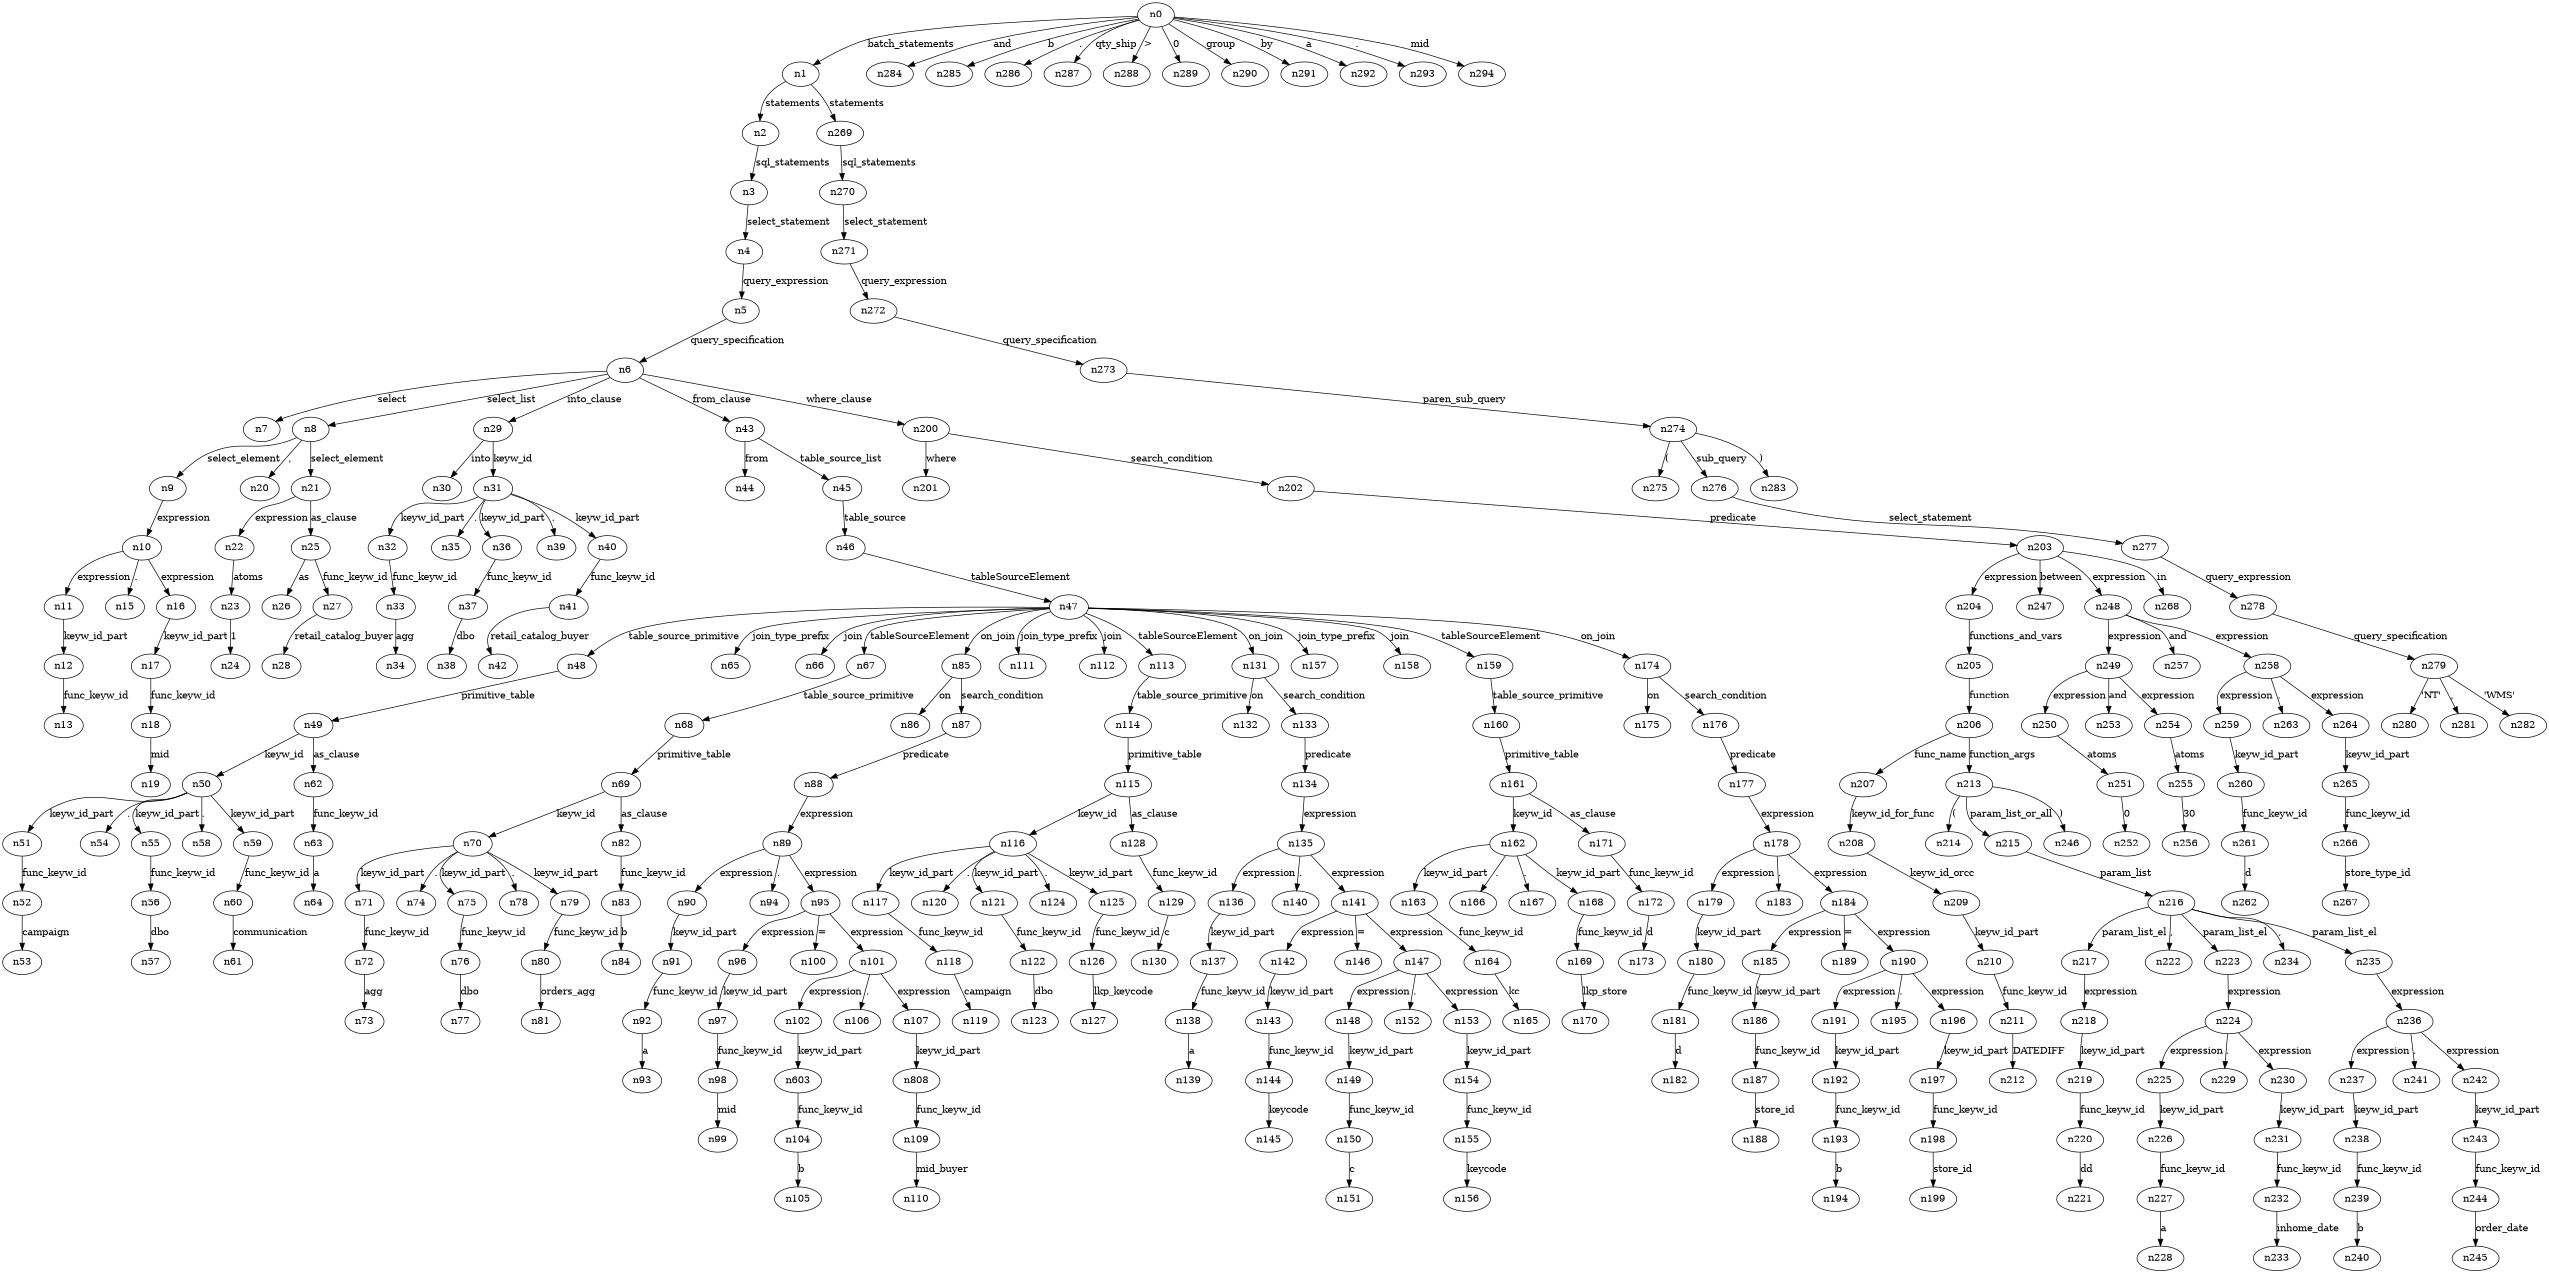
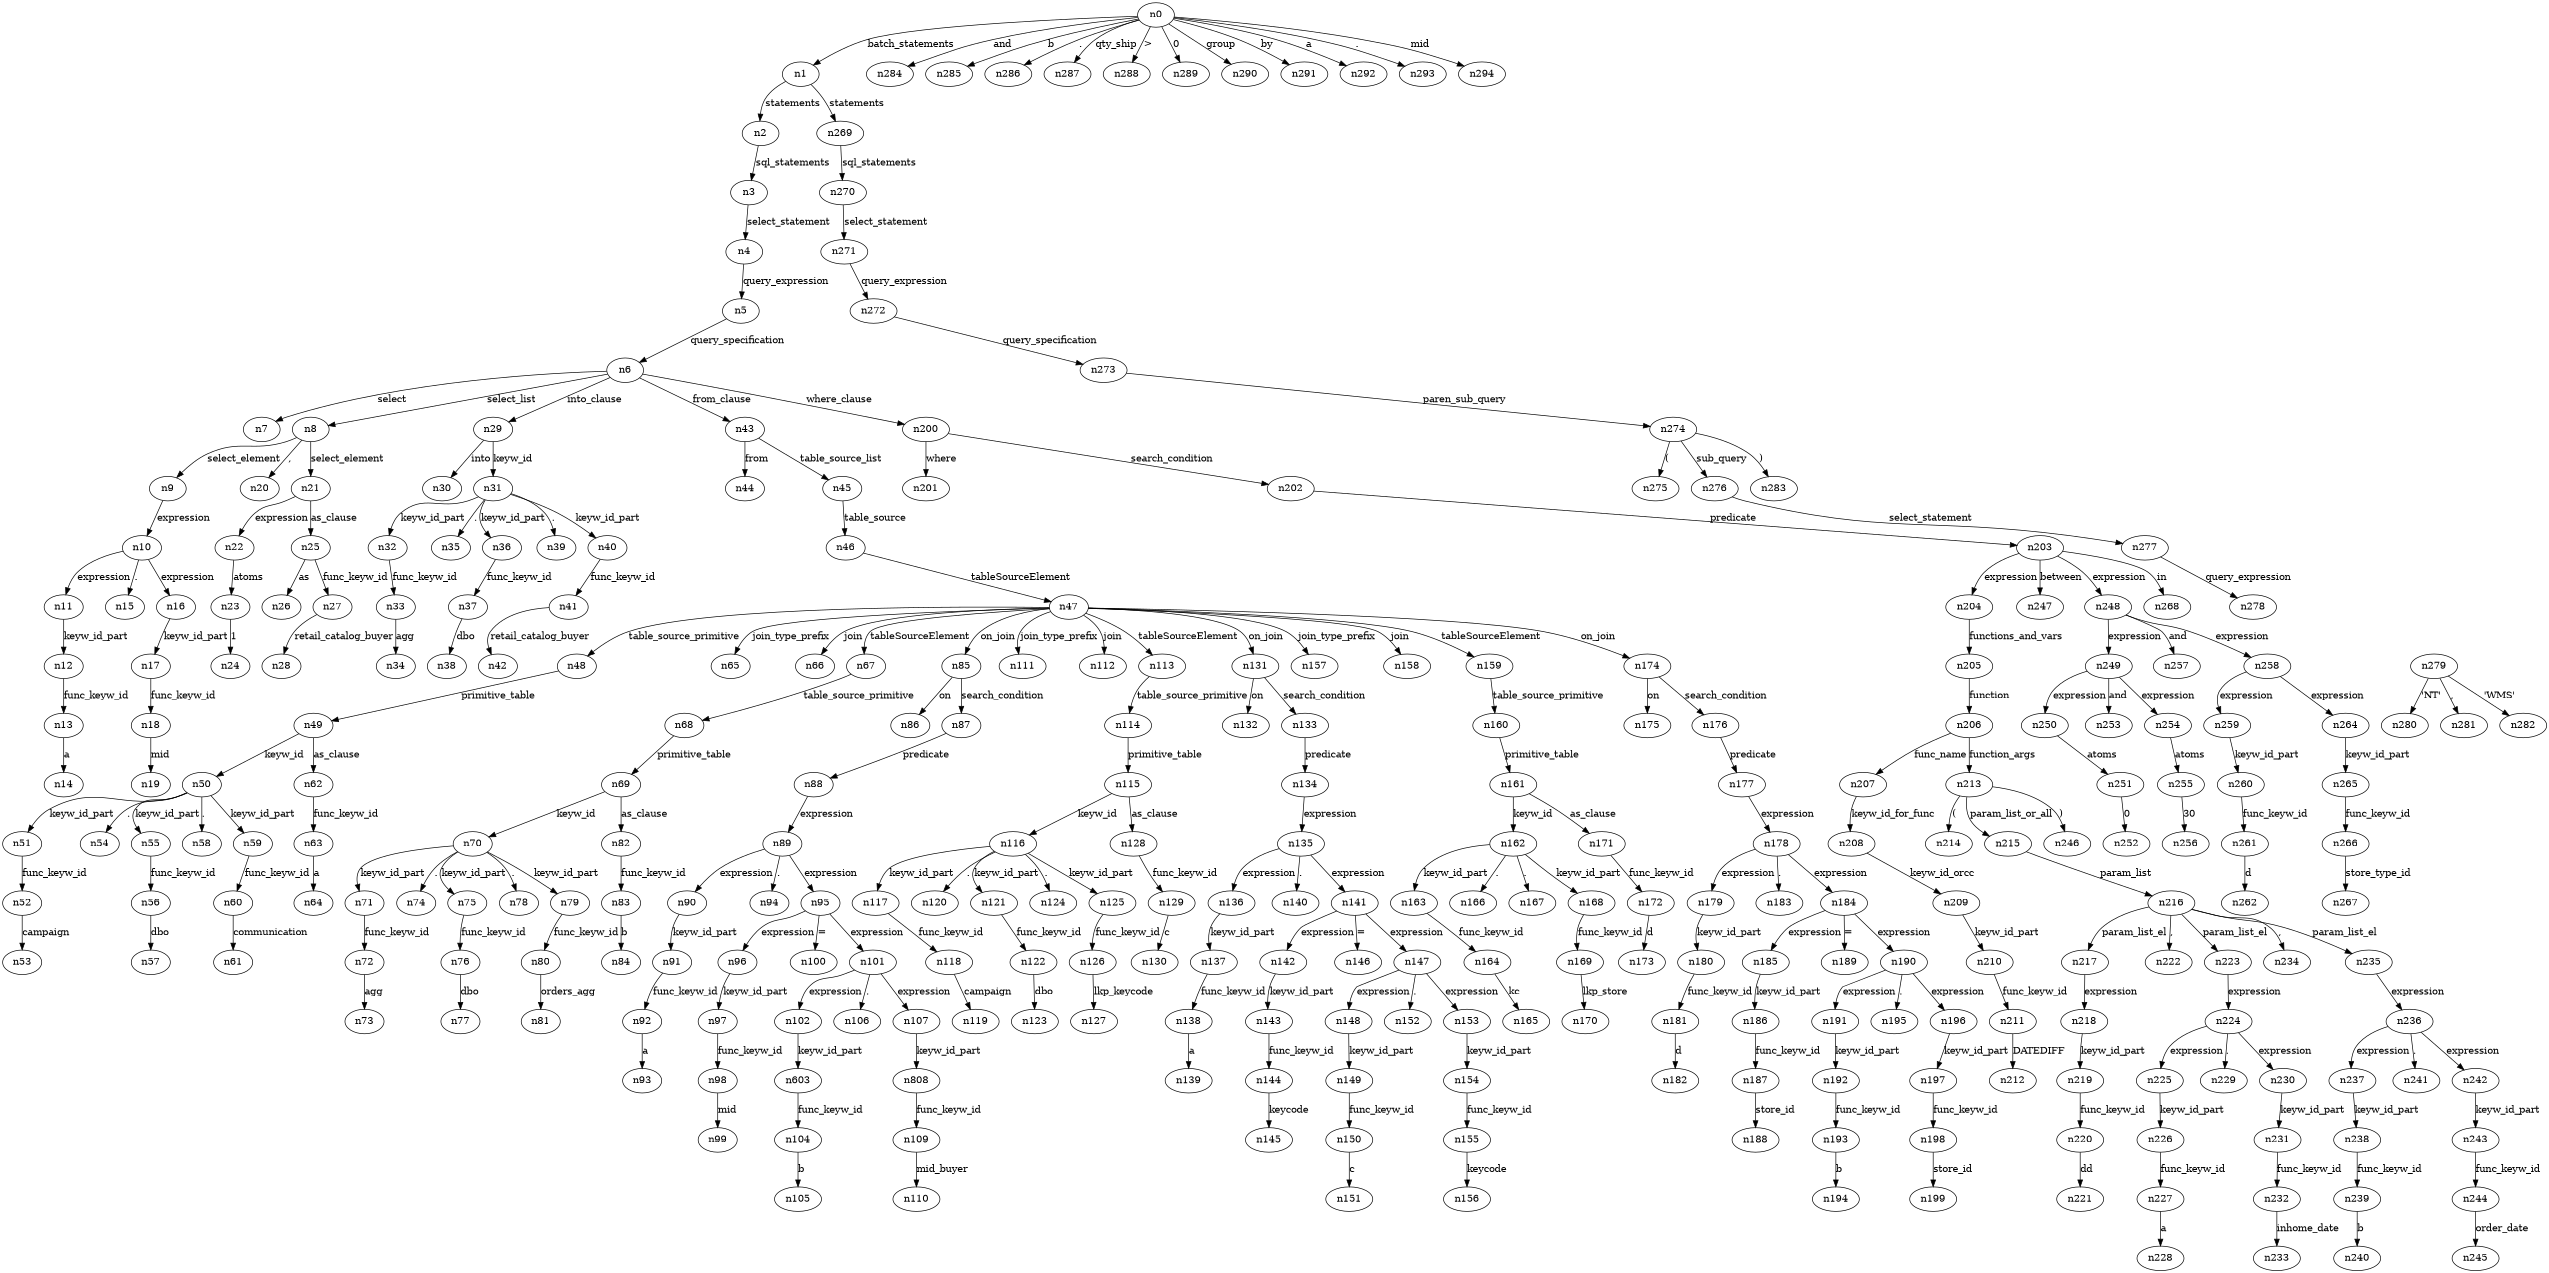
(2340, 636) -> none
(2286, 725) -> none
none -> (64, 785)
